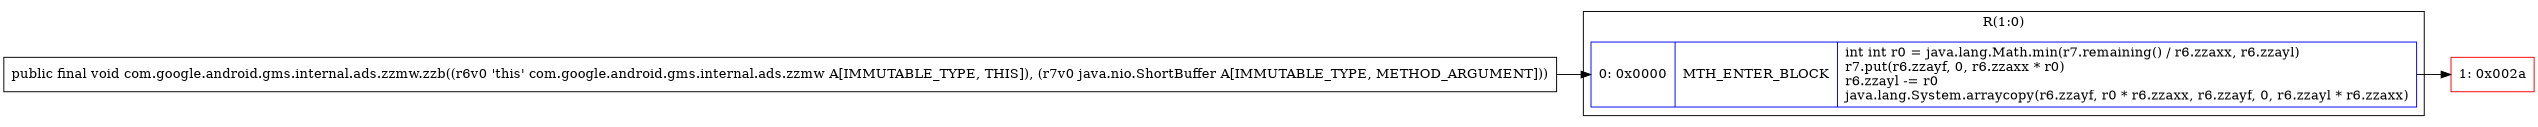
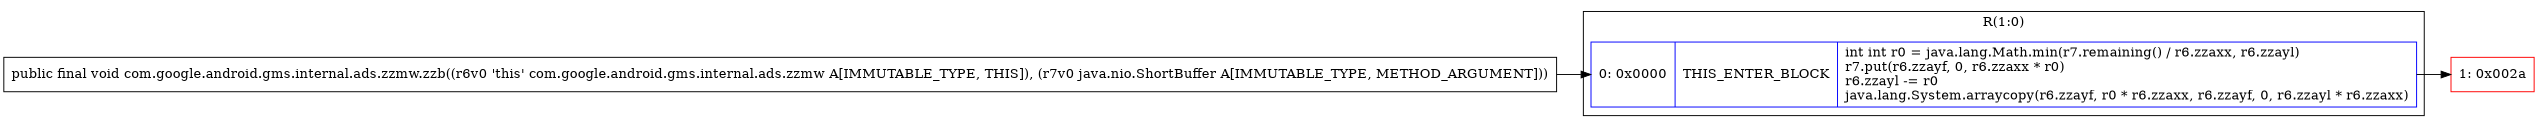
(1756, 74) -> (1756, 74)
